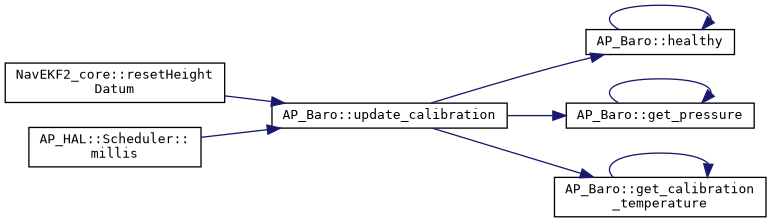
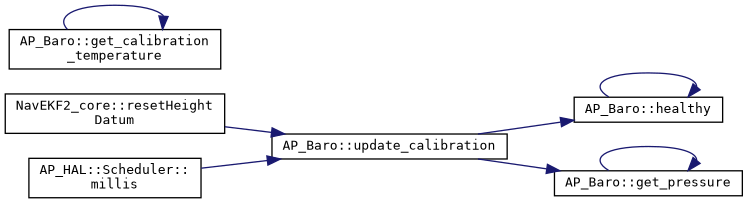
(507, 151) -> none
